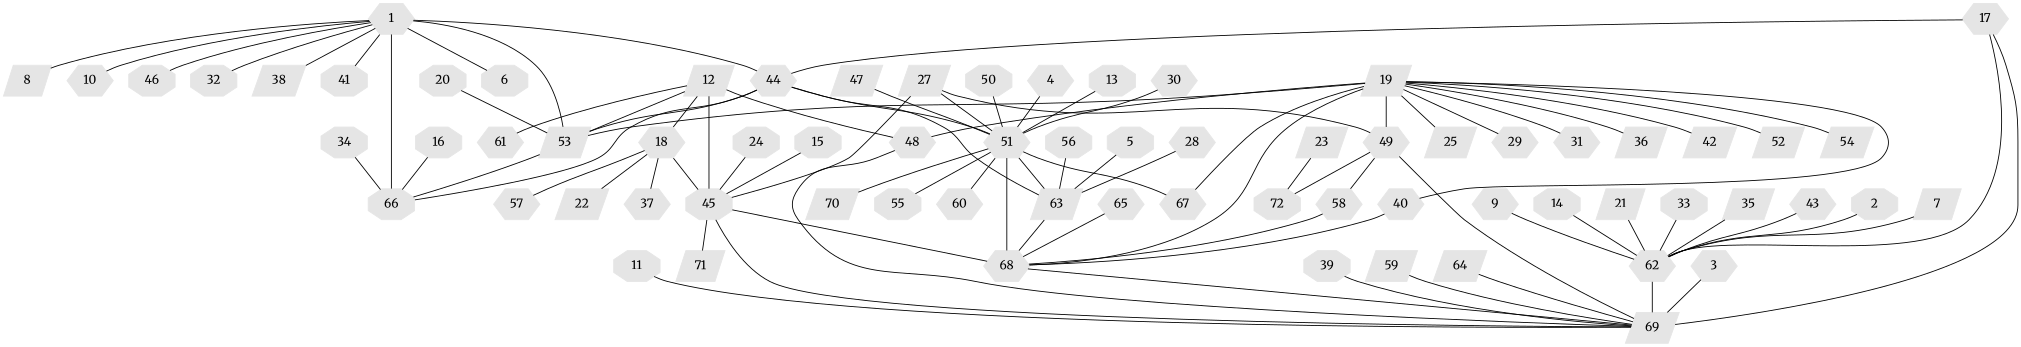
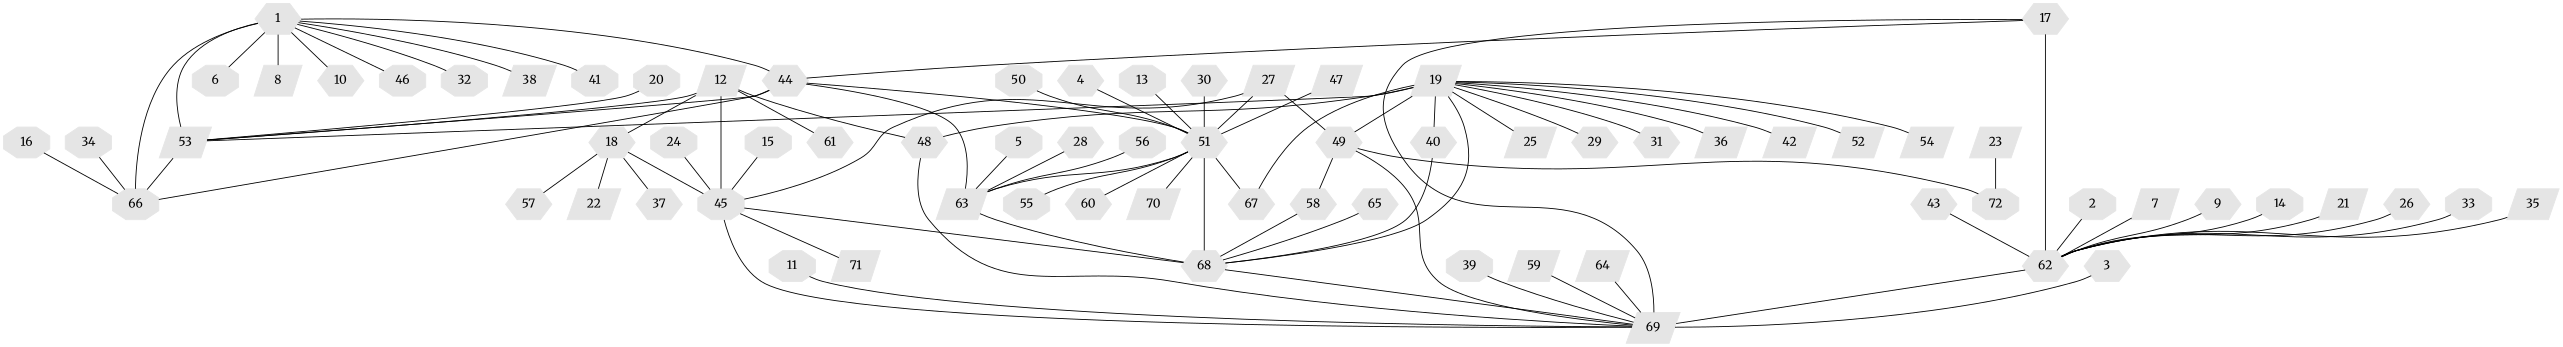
none -> (2407, 204)
